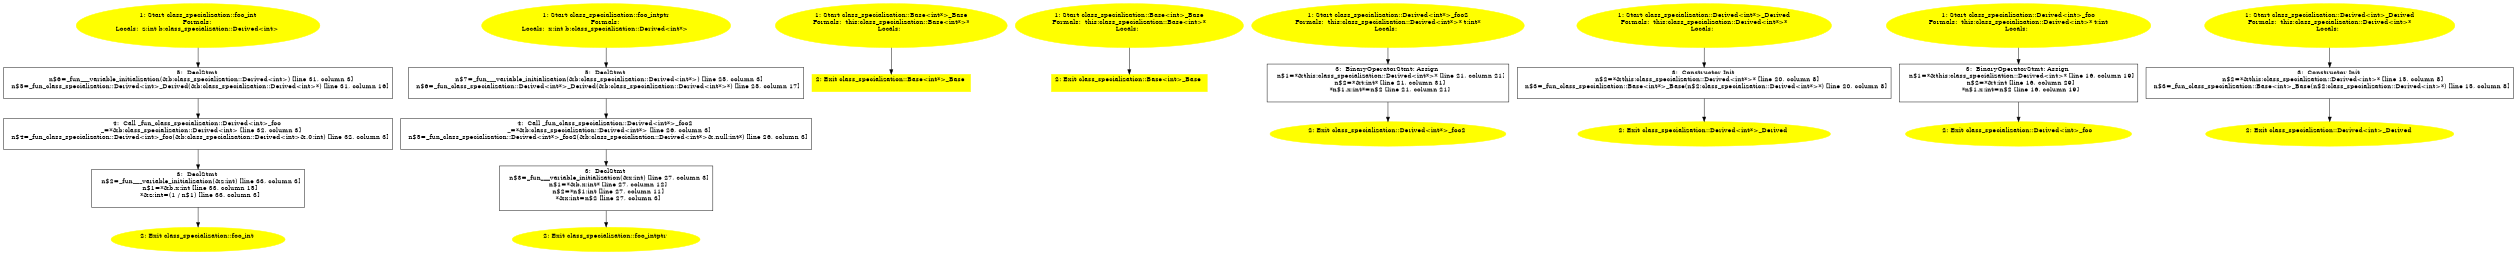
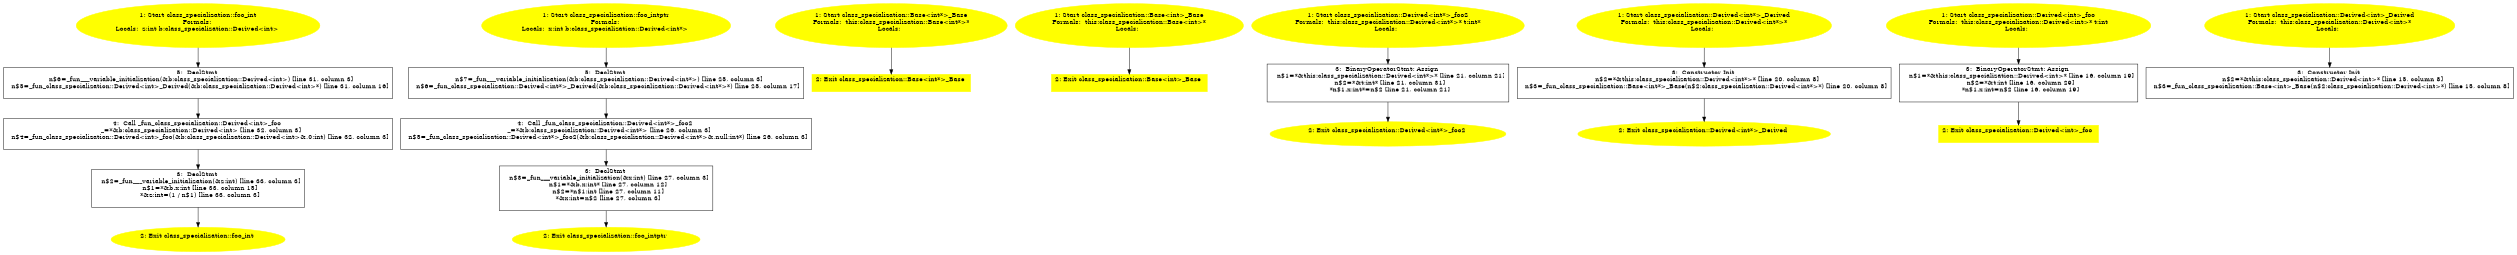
(2019, 134) -> (2019, 134)
(2330, 134) -> none
